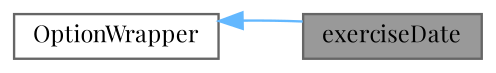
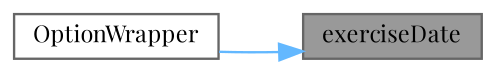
(273, 21) -> (249, 52)
